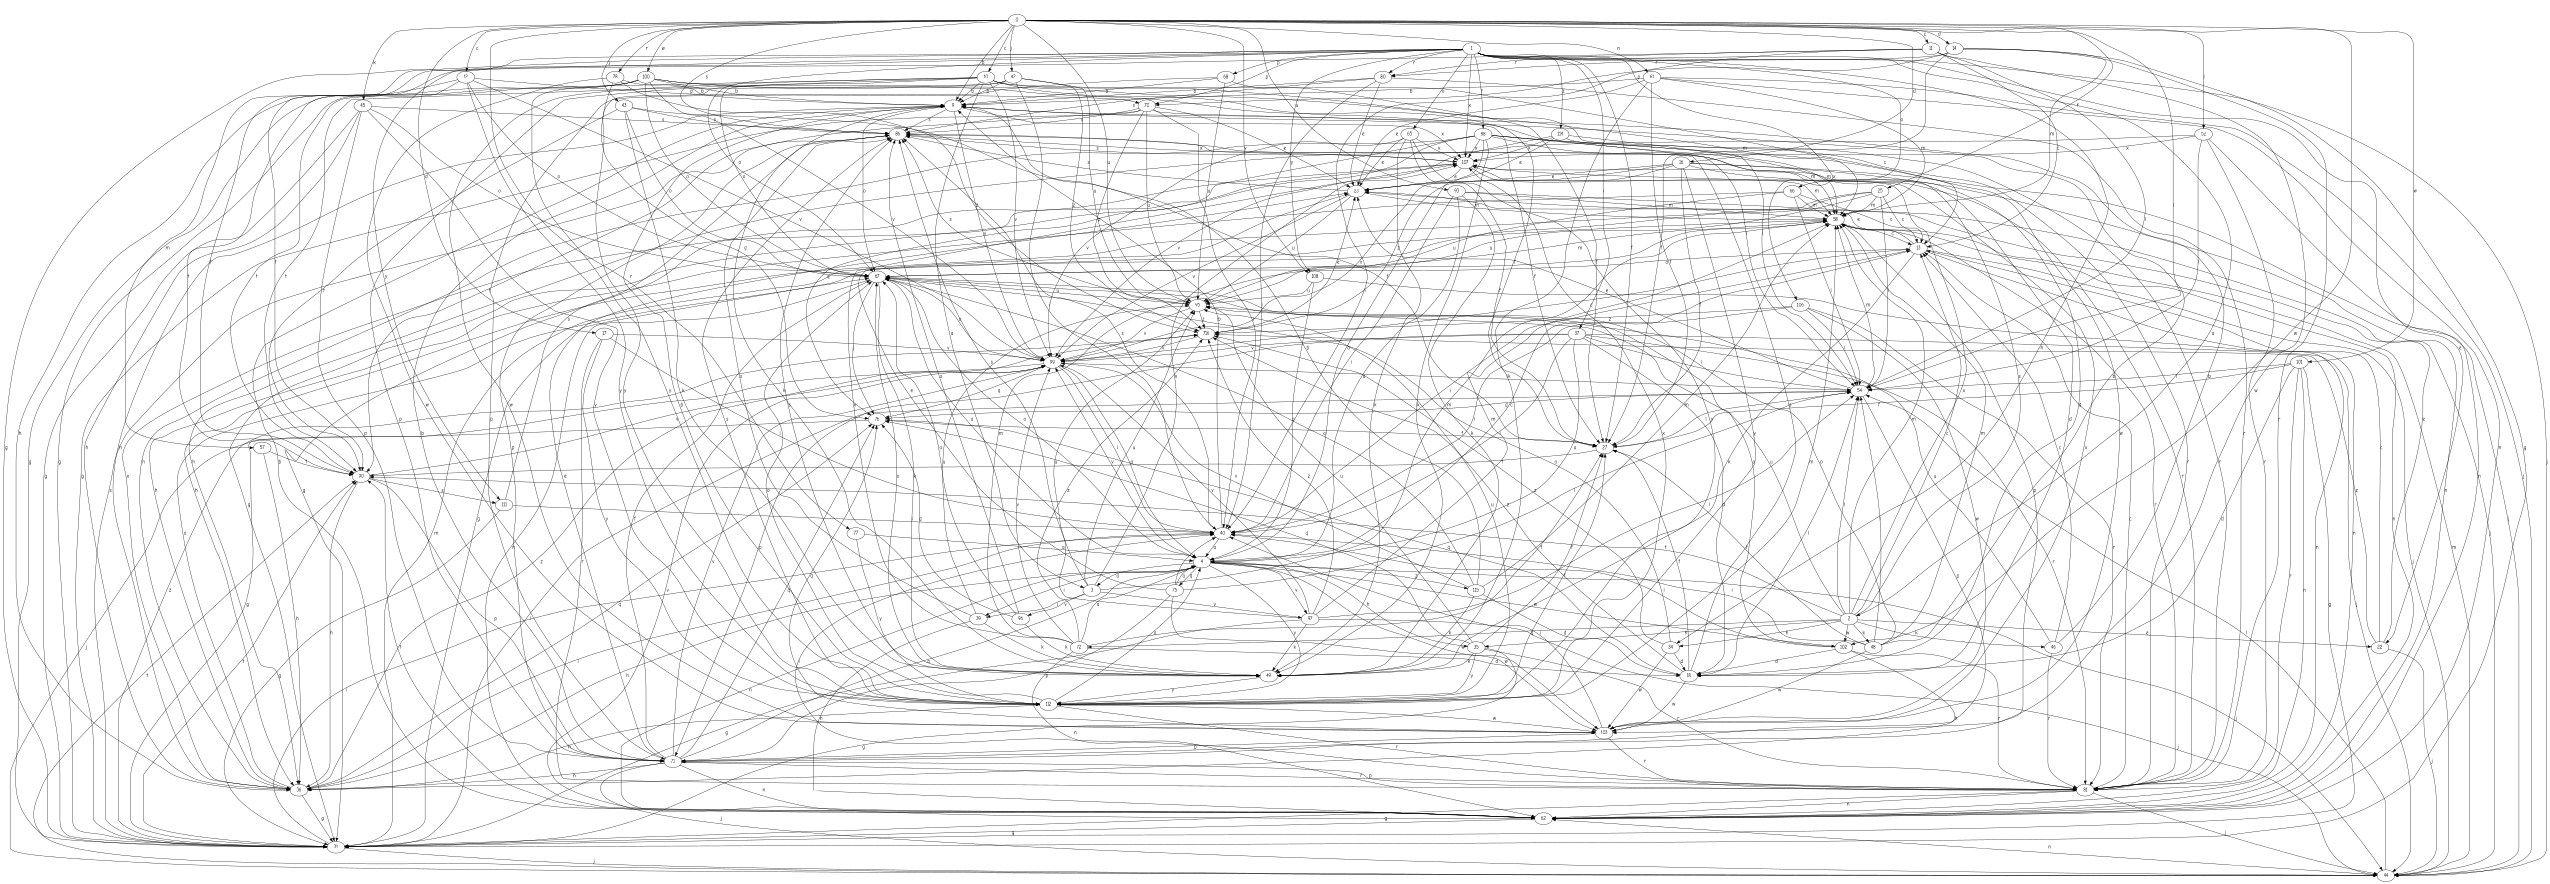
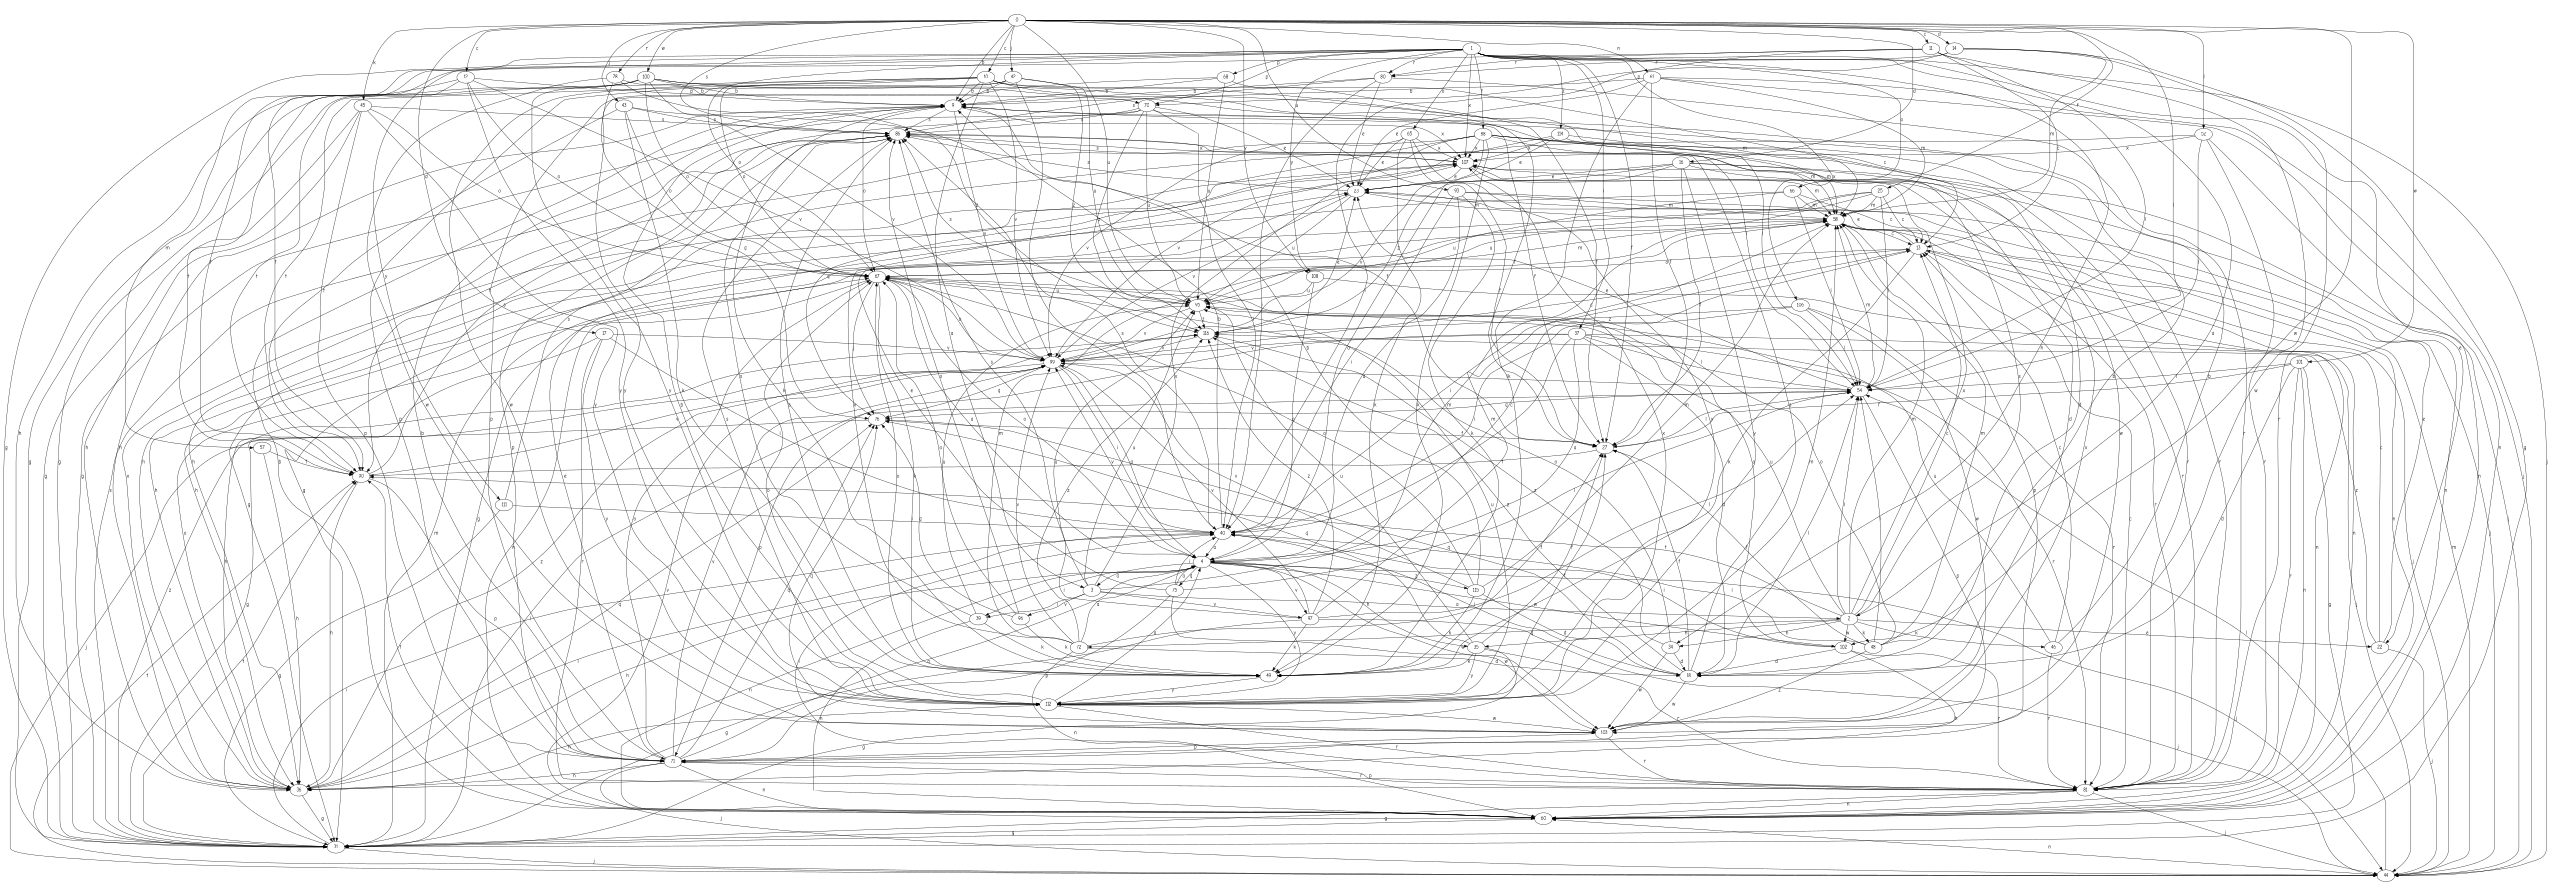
(1665, 161) -> none
(1206, 334) -> (1206, 334)
none -> (232, 468)
(431, 490) -> (598, 252)
(635, 519) -> (635, 519)
(856, 534) -> none
none -> (1450, 607)
(1470, 621) -> (1459, 600)
(1780, 690) -> (1780, 690)
(1543, 819) -> (1543, 819)
